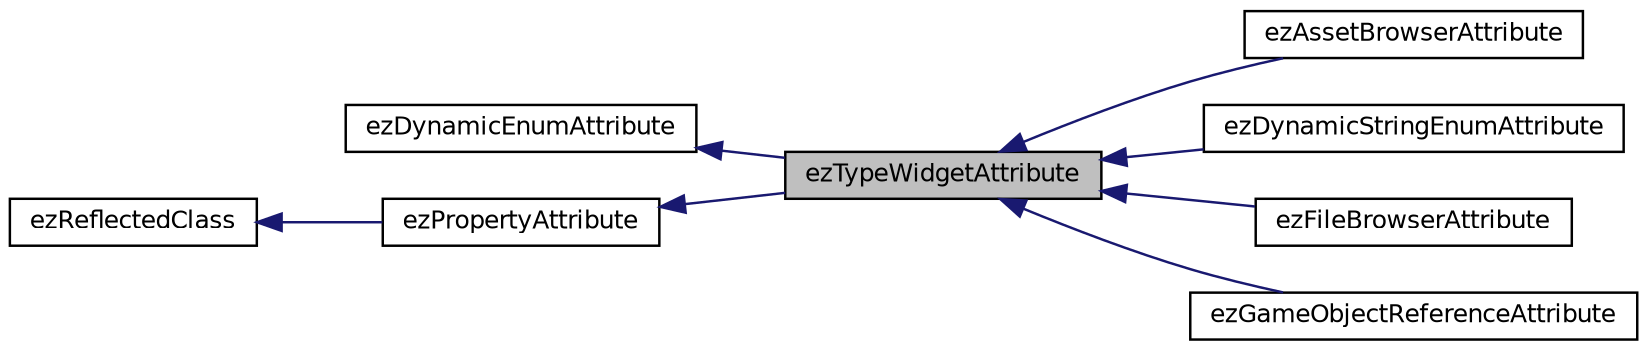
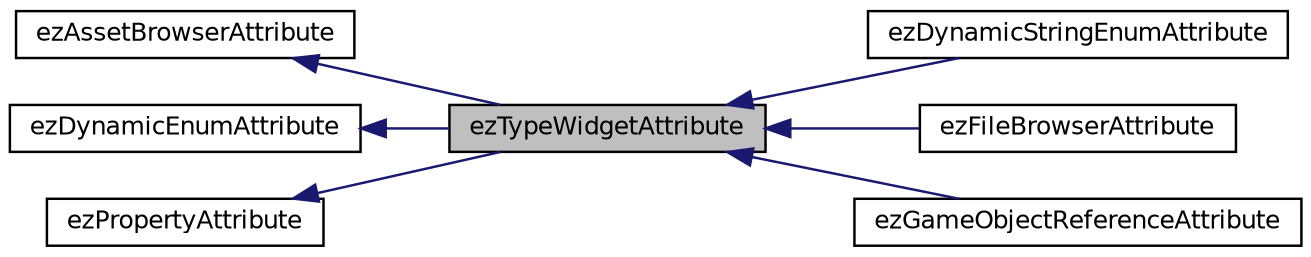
(1151, 94) -> (409, 84)
(133, 222) -> none
